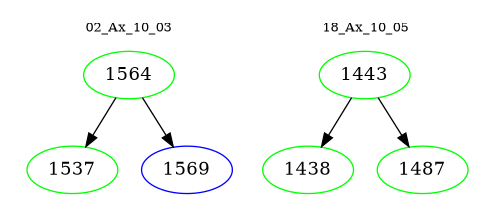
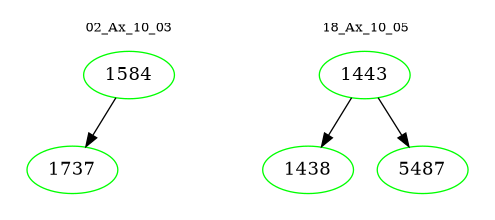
(129, 75) -> (129, 75)
(72, 170) -> (72, 170)
(187, 170) -> none
(423, 170) -> (423, 170)
